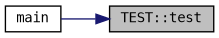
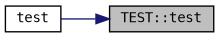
(33, 19) -> (33, 19)
